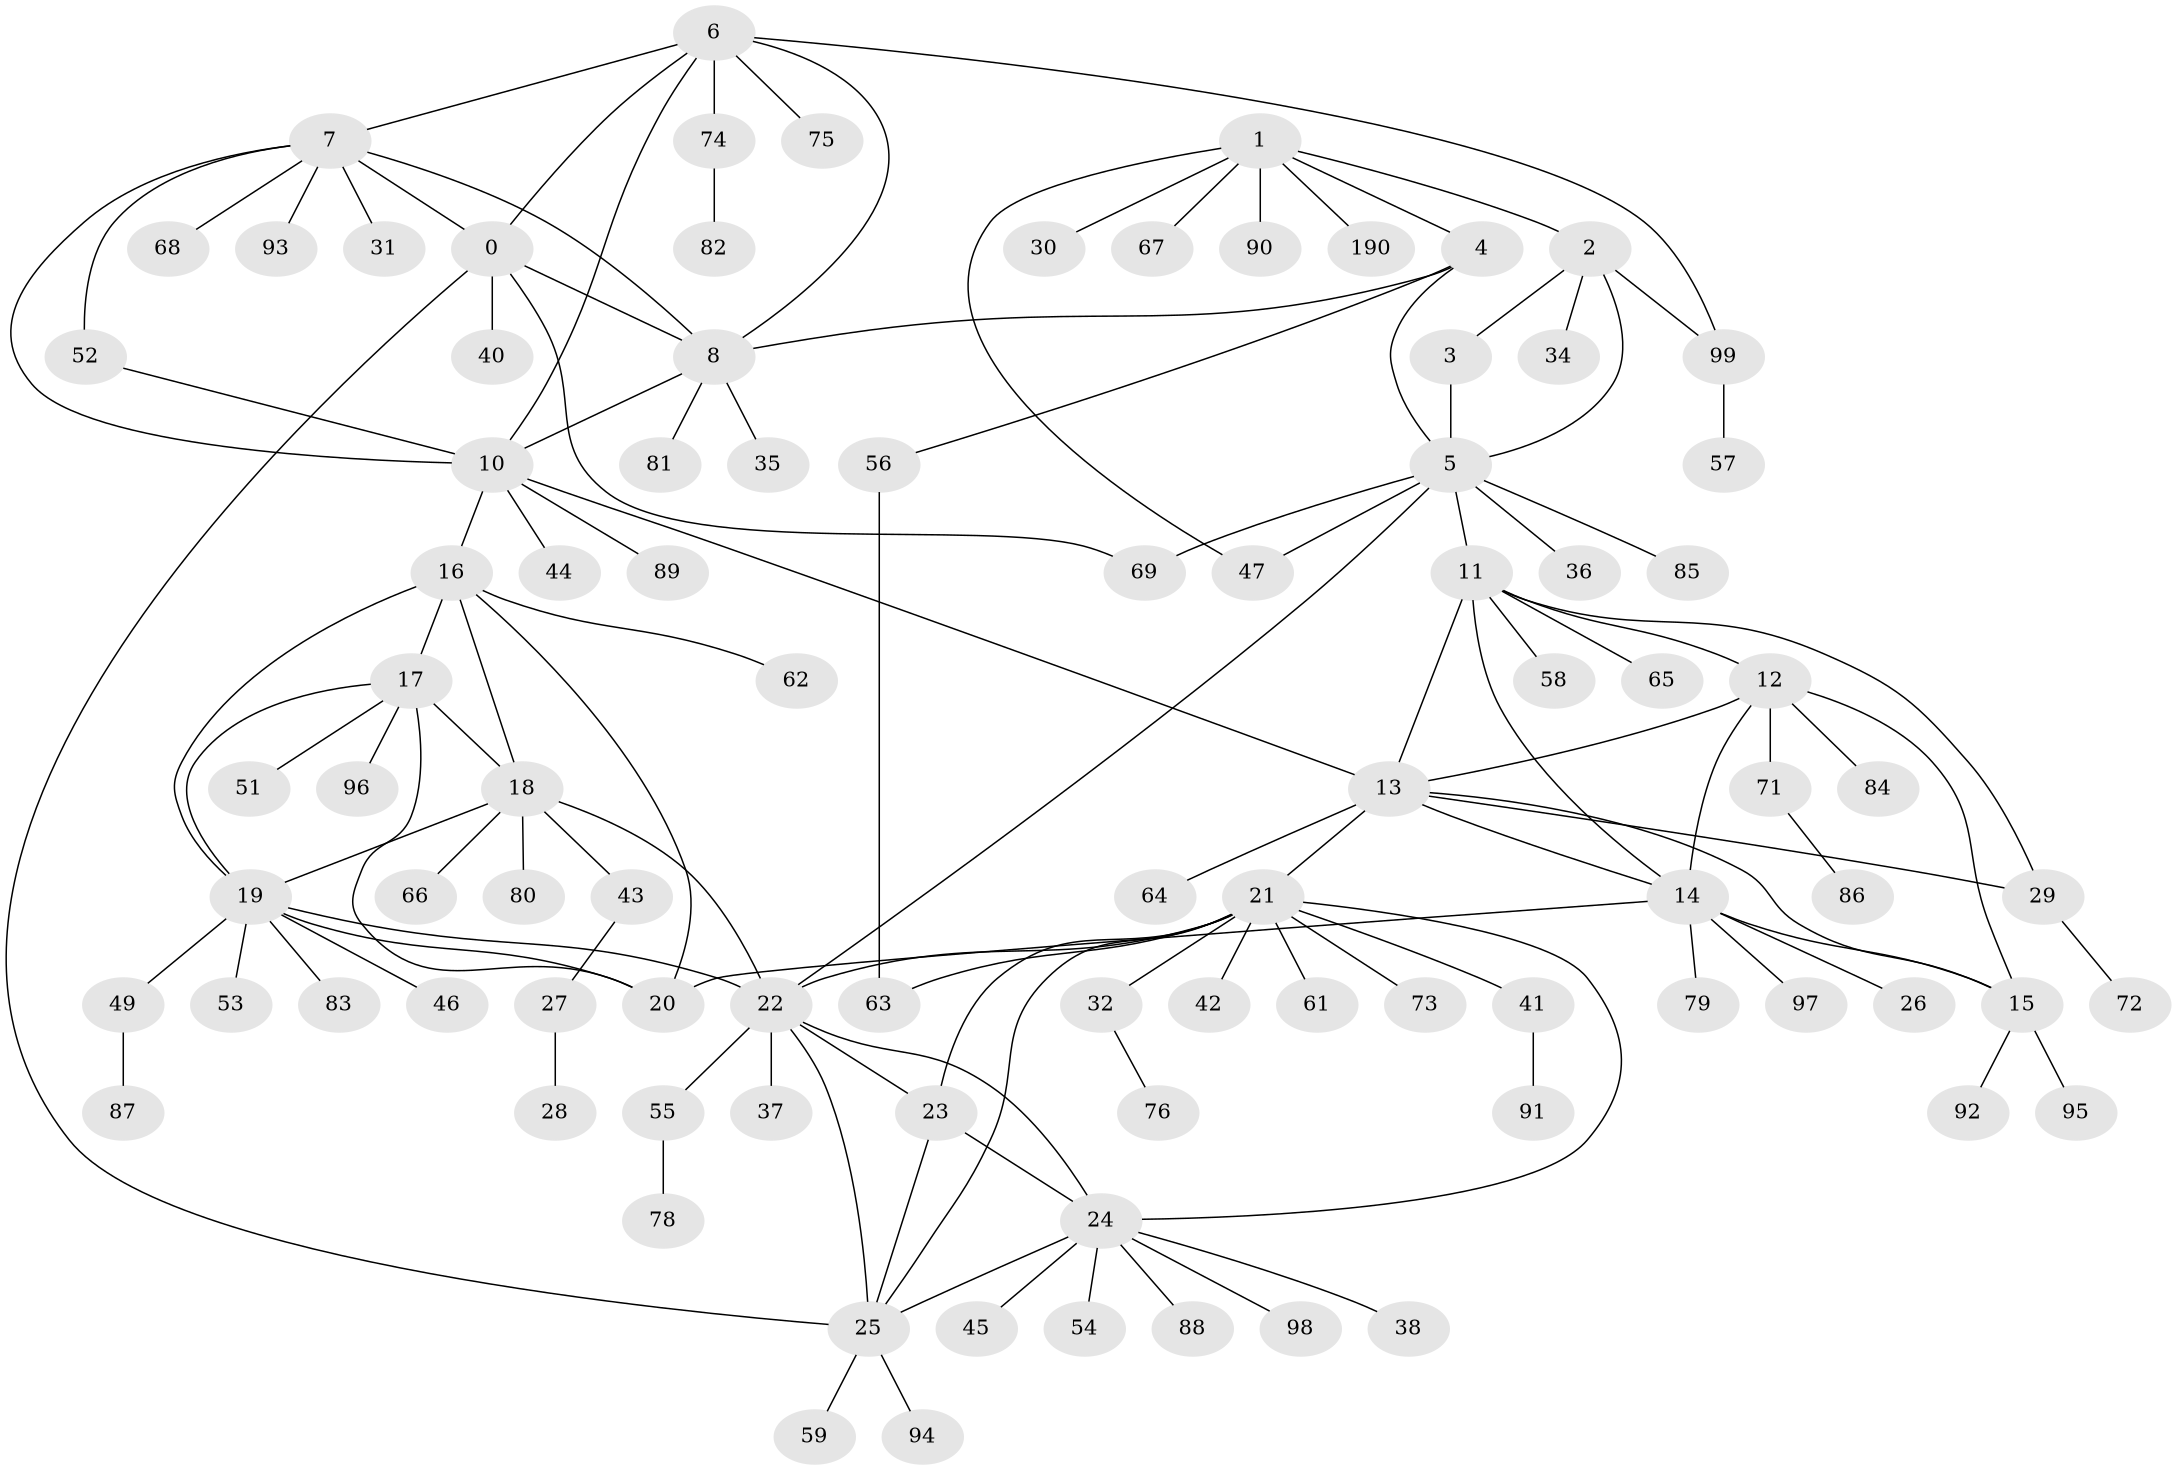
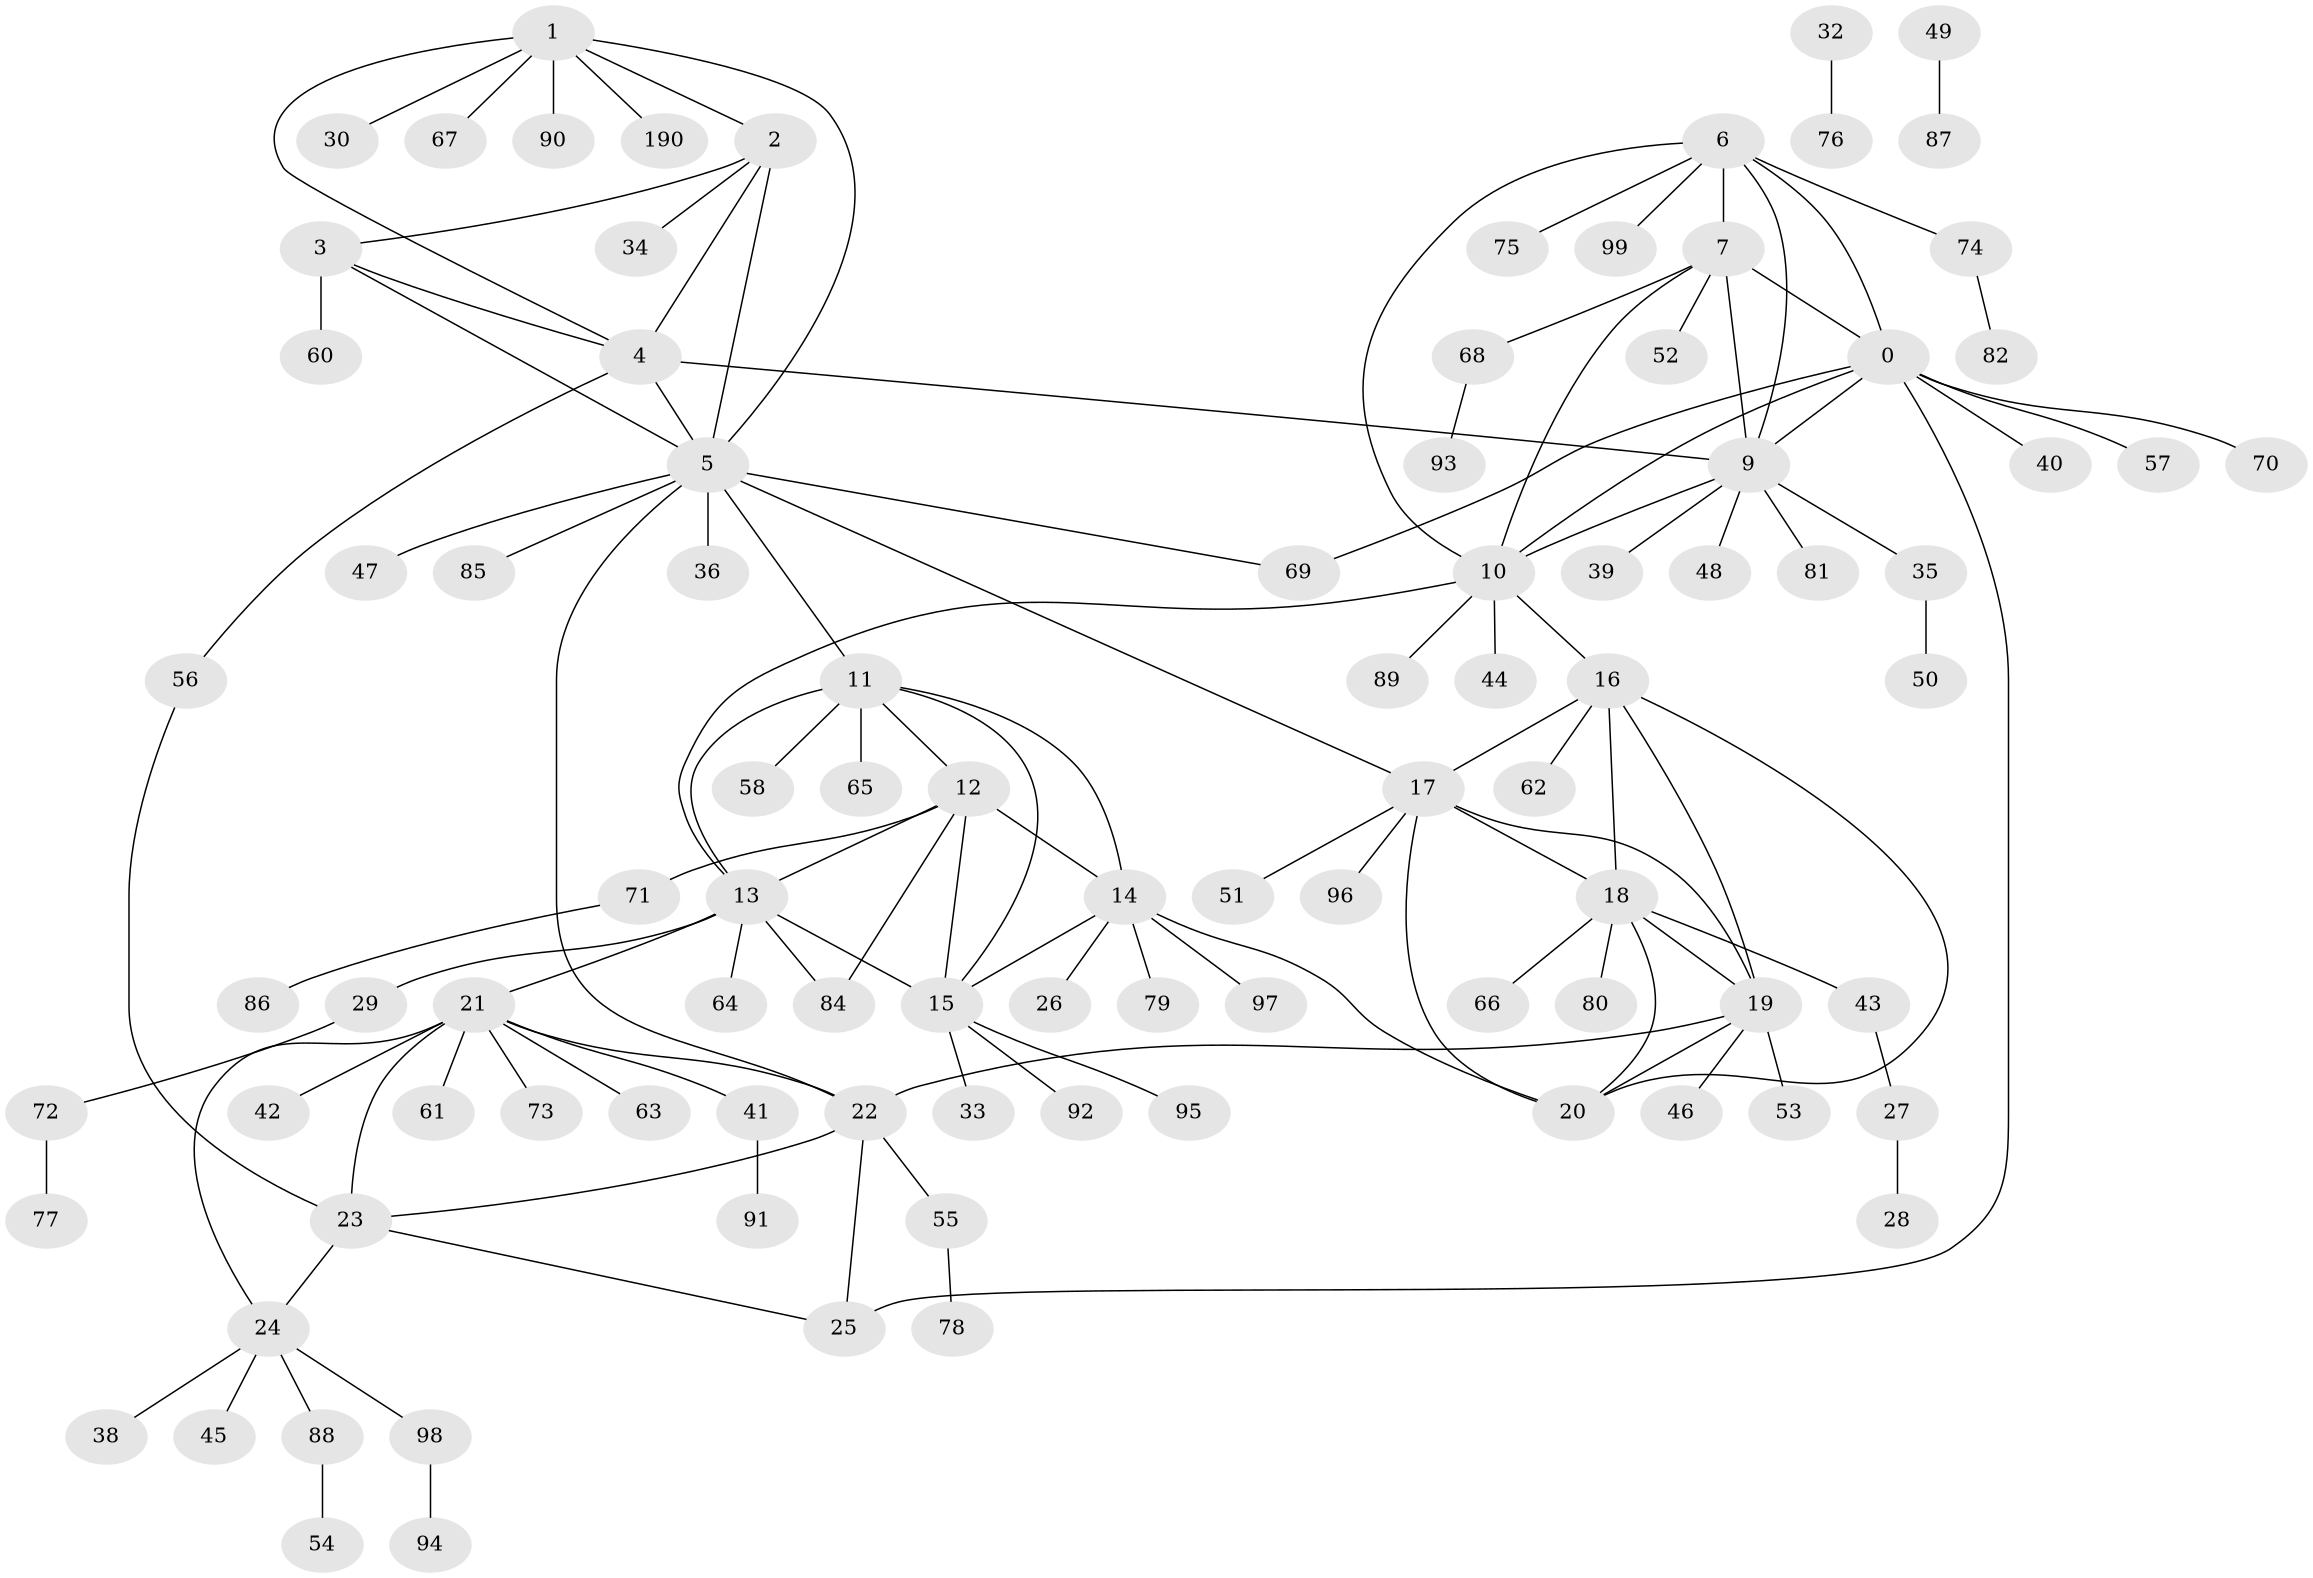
(303, 195) -> (1459, 411)
(384, 249) -> none
(972, 303) -> (851, 168)
(1657, 303) -> (708, 249)
none -> (478, 308)
none -> (321, 357)
(714, 357) -> (1749, 465)
(289, 411) -> (1679, 447)
(1724, 411) -> (2045, 417)
none -> (2266, 465)
none -> (1602, 573)
none -> (1710, 573)
none -> (1066, 627)
(1814, 650) -> (1036, 807)
none -> (1926, 681)
(879, 735) -> (129, 998)
(1536, 846) -> (791, 951)
(670, 857) -> (1654, 1015)
(187, 951) -> none
(1182, 951) -> none
(339, 1005) -> none
(1011, 1054) -> none
(968, 1072) -> none
(771, 1113) -> none
none -> (974, 1113)
none -> (46, 1221)
(984, 1274) -> none
(1093, 1275) -> (322, 1491)
(896, 1383) -> (430, 1491)
(815, 1437) -> none
